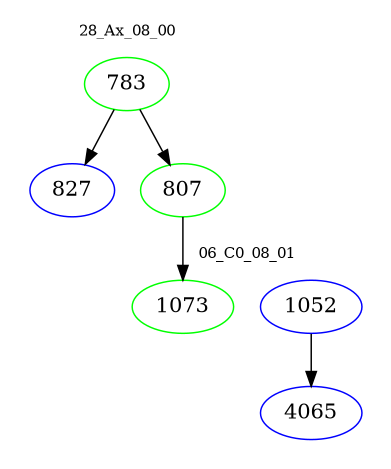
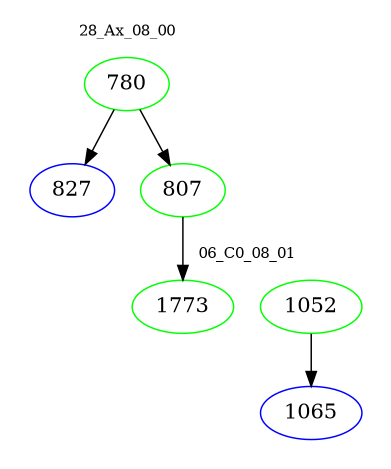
(127, 84) -> (127, 84)
(183, 307) -> (183, 307)
(311, 307) -> (311, 307)
(311, 413) -> (311, 413)
